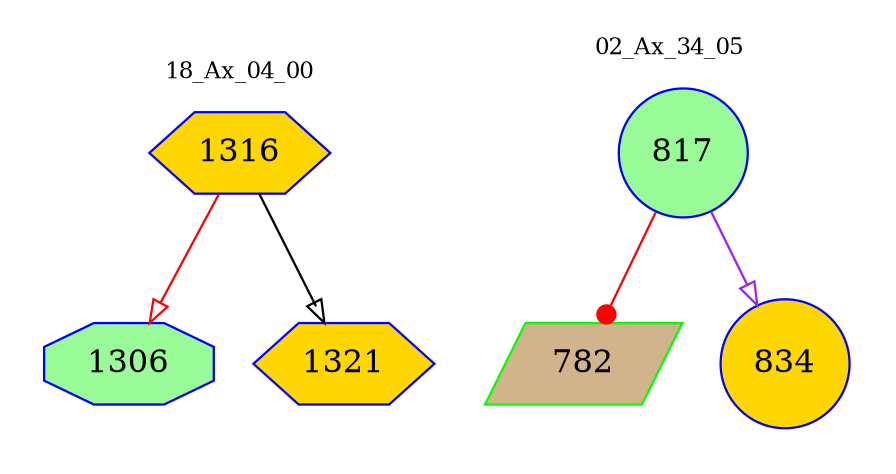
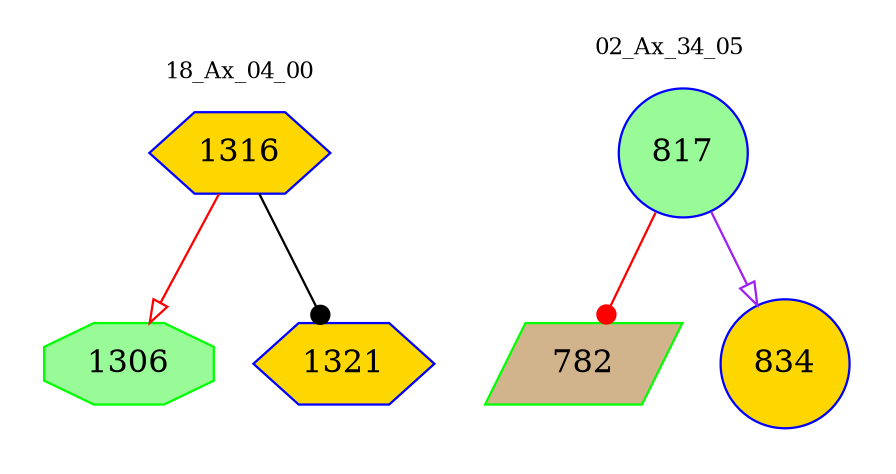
(288, 250) -> (288, 250)
(129, 364) -> (129, 364)
